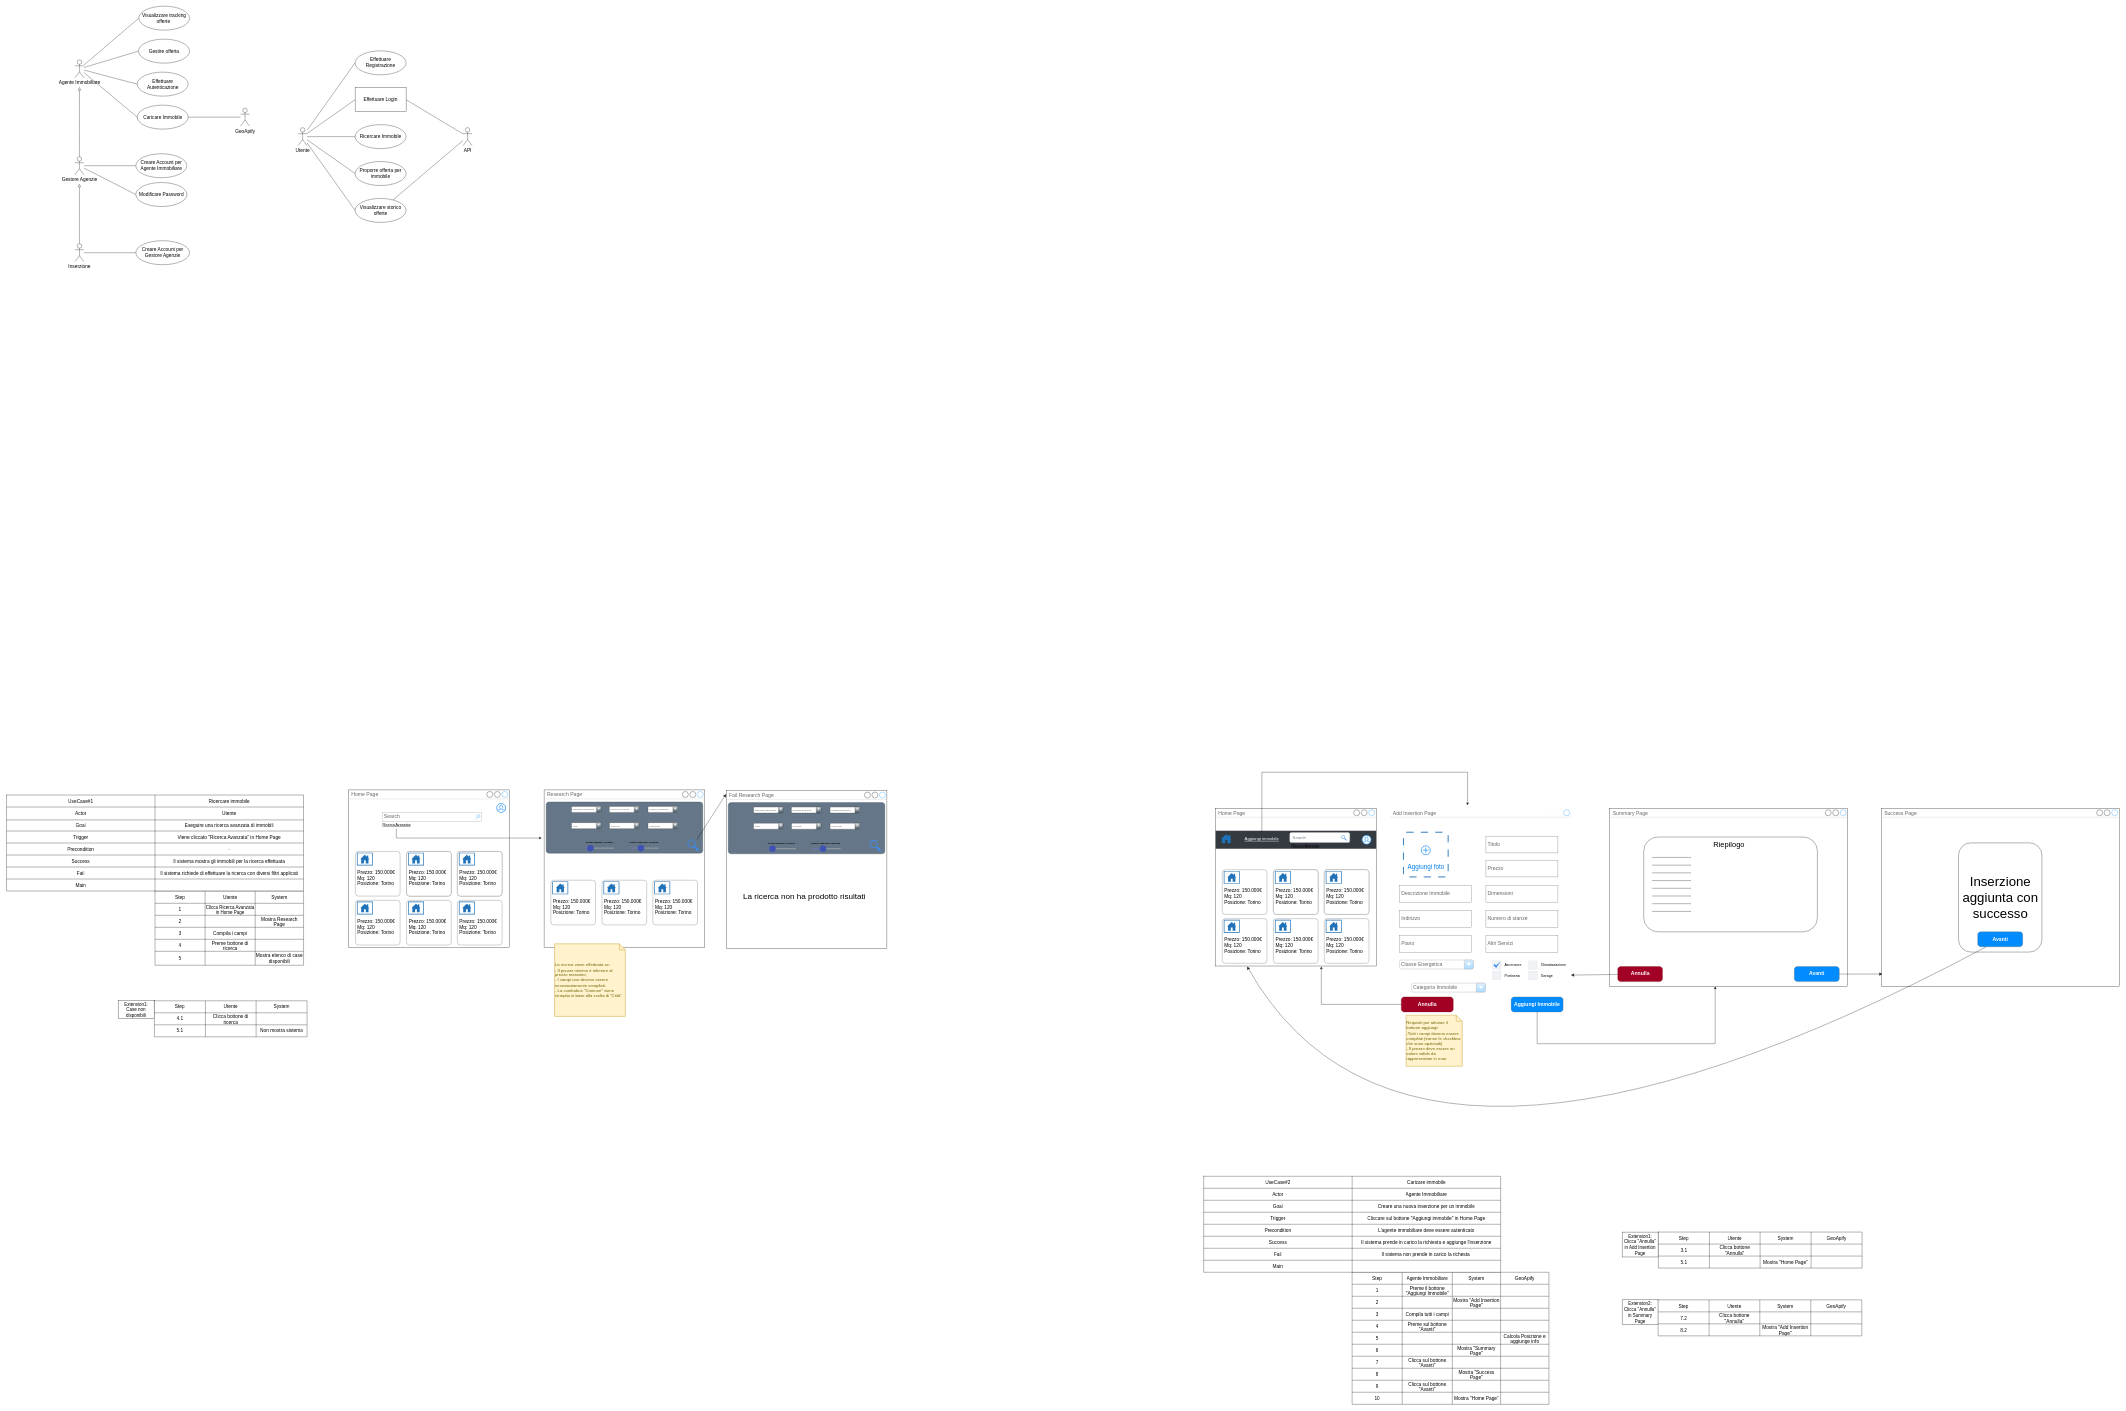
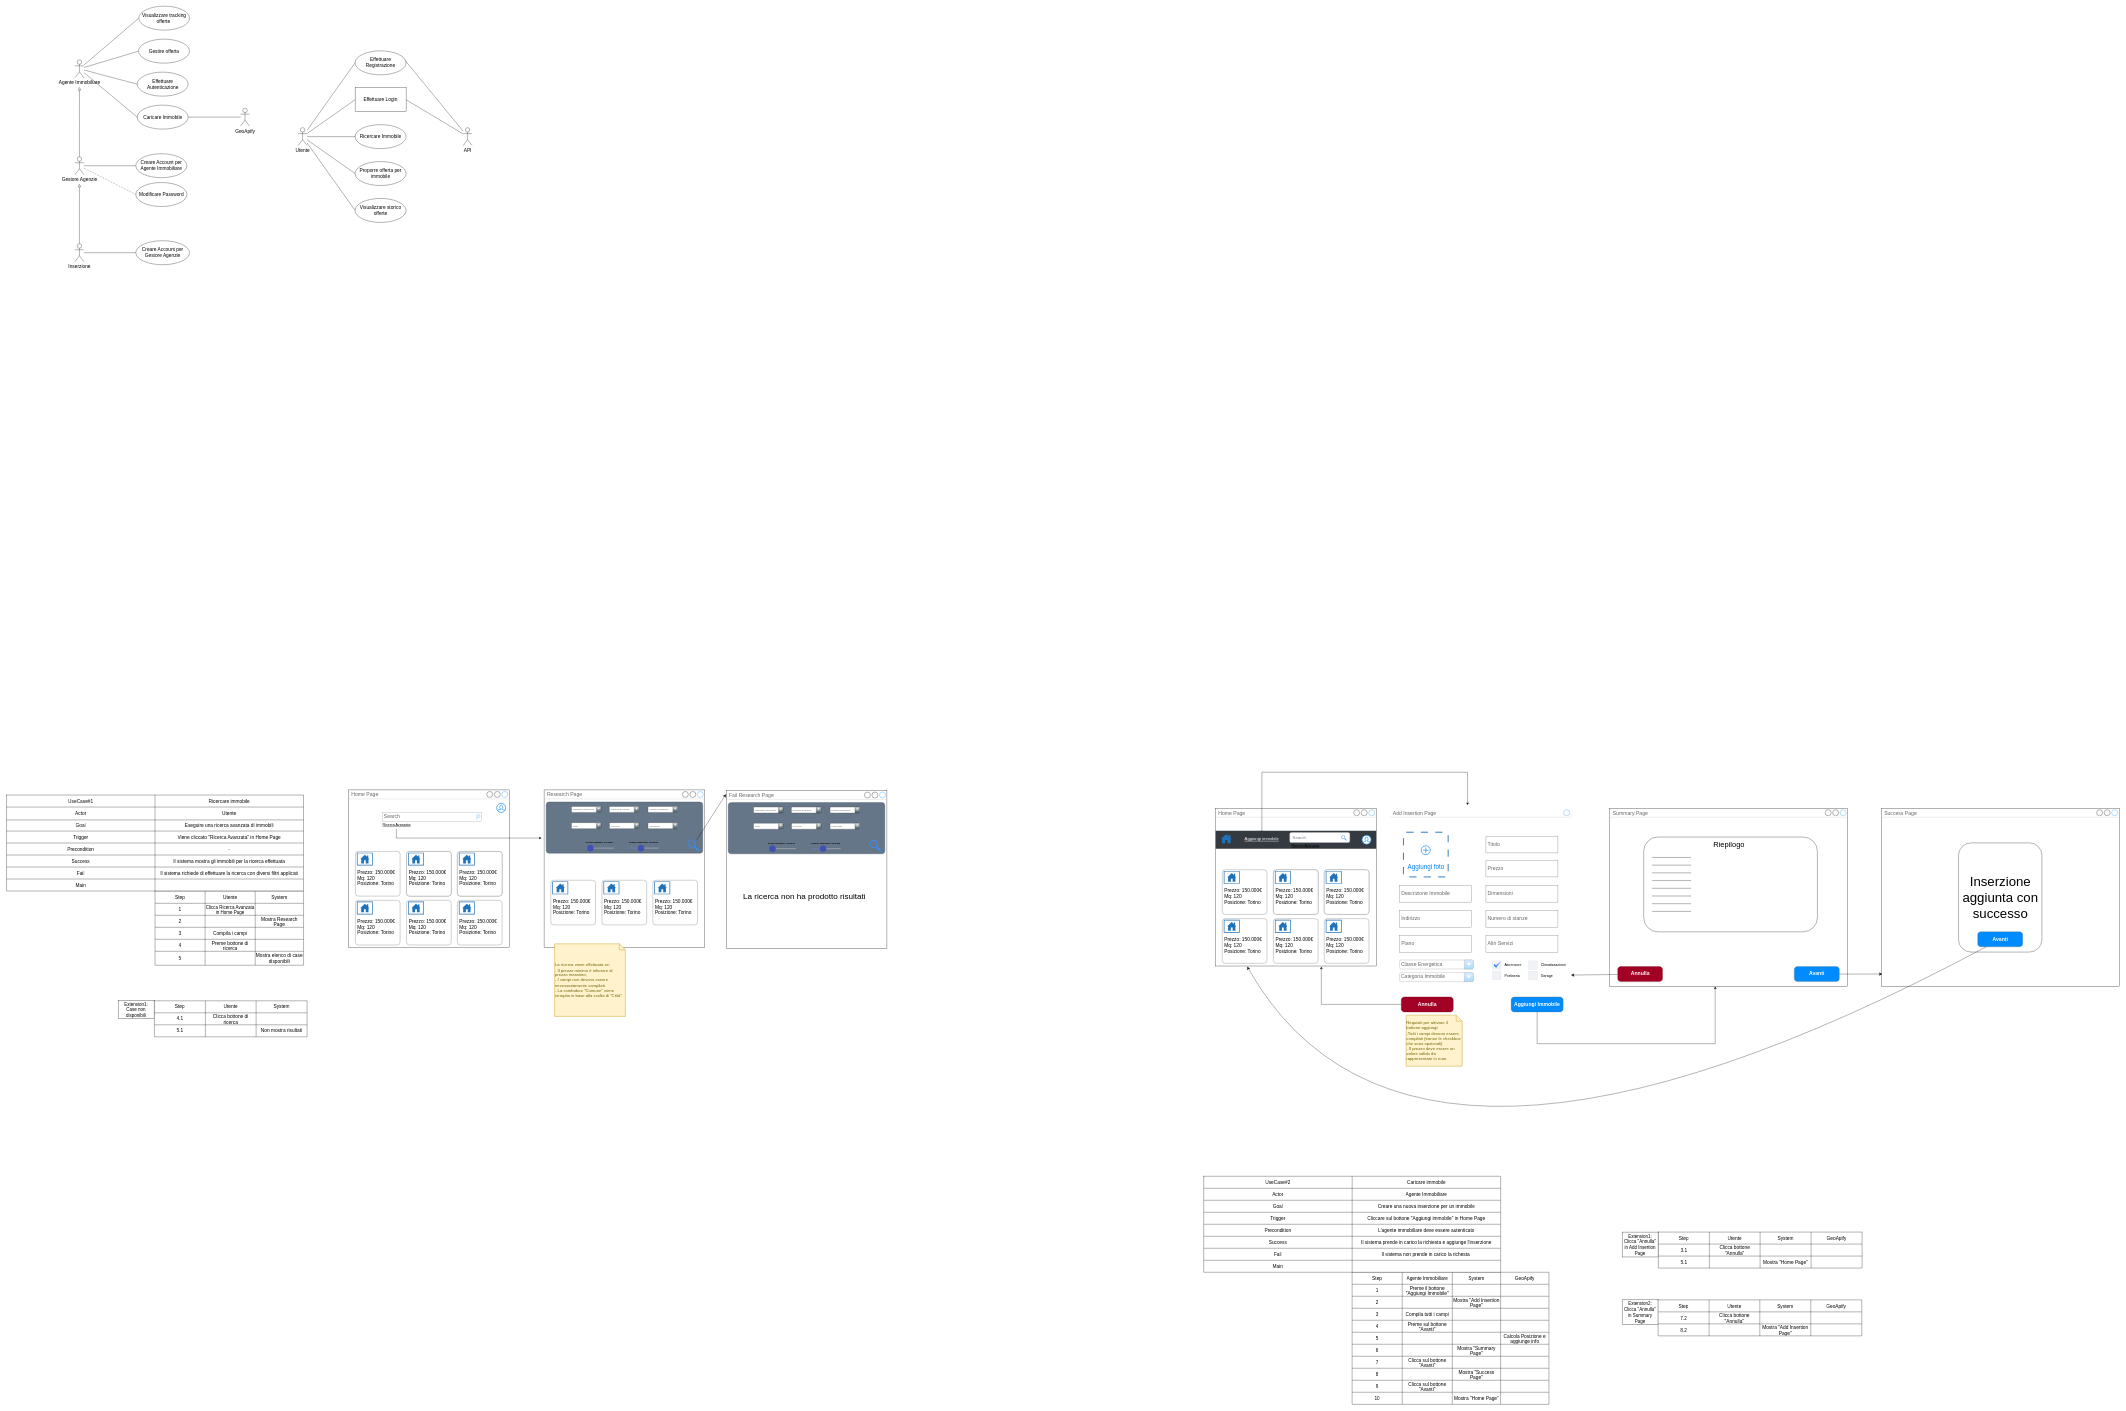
(428, 170) -> (434, 96)
(110, 182) -> (110, 182)
(1448, 988) -> (1436, 977)
(281, 1031) -> (281, 1031)
